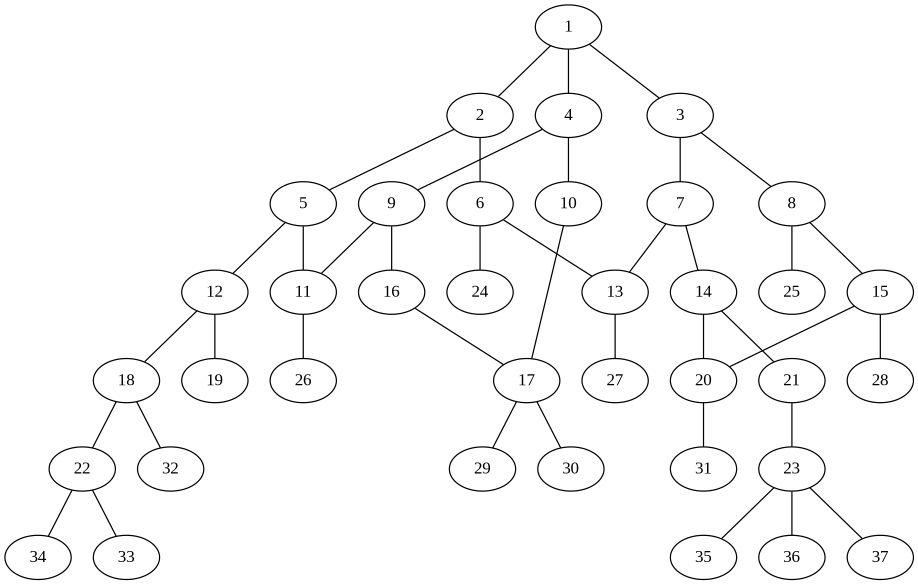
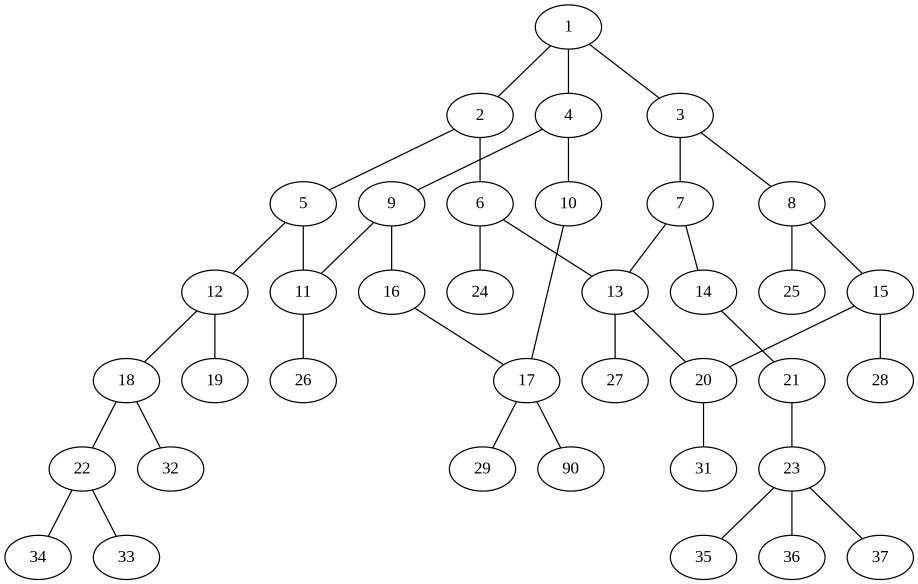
(704, 337) -> (659, 336)
(571, 469) -> (571, 469)
